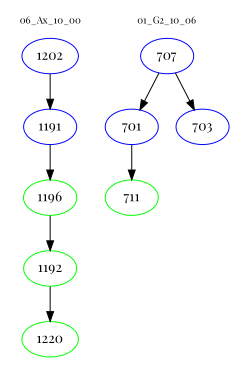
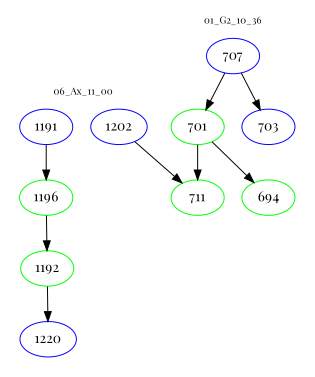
(51, 21) -> (84, 92)
(167, 21) -> (233, 21)
(50, 87) -> (149, 154)
(132, 127) -> (198, 127)
none -> (268, 198)
(50, 339) -> (48, 339)
